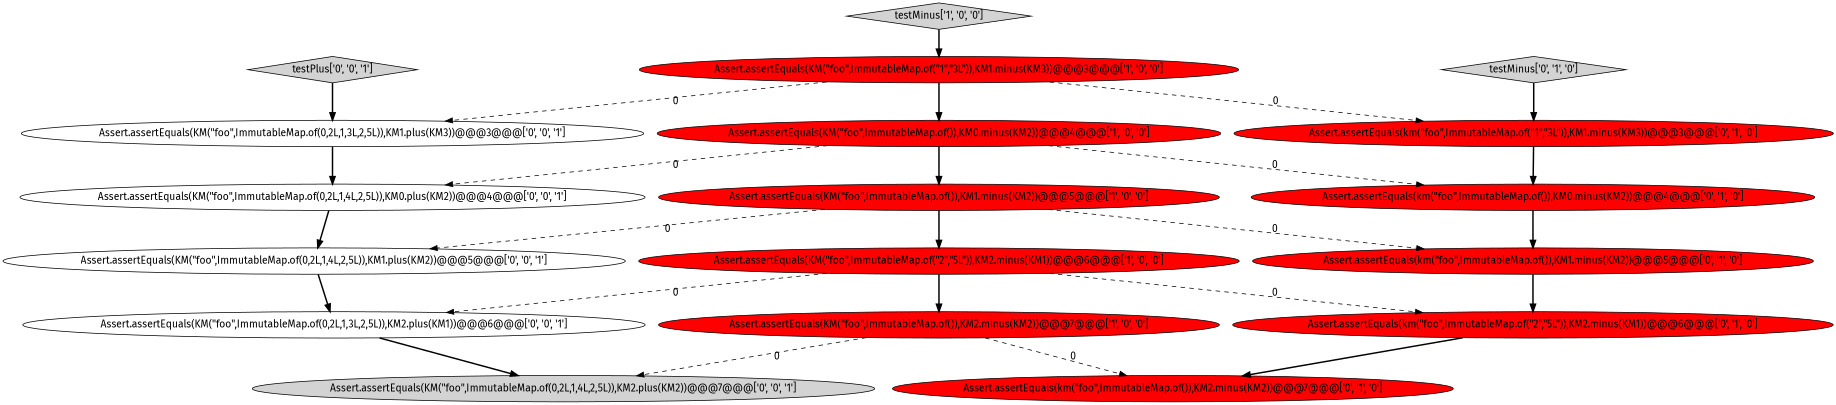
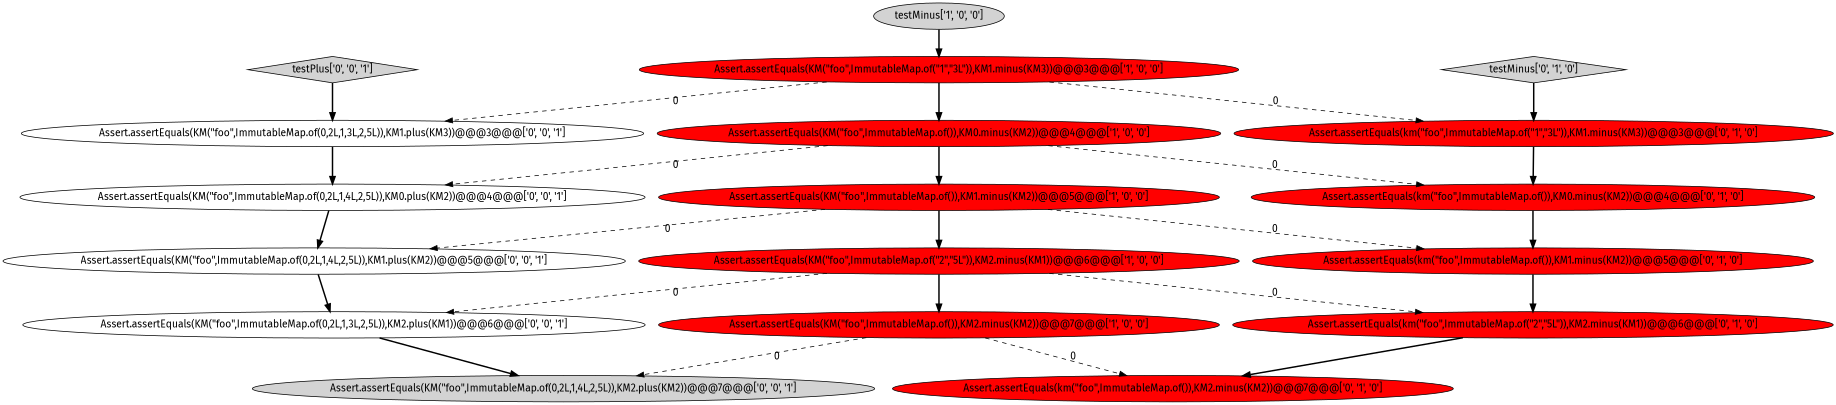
(939, 16) -> (939, 16)
